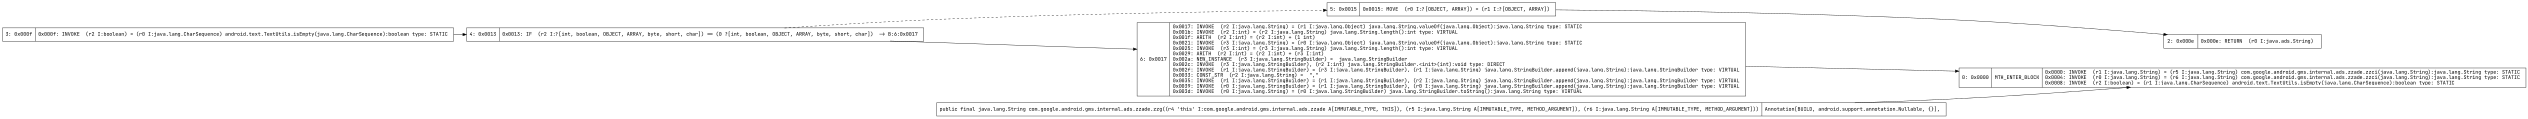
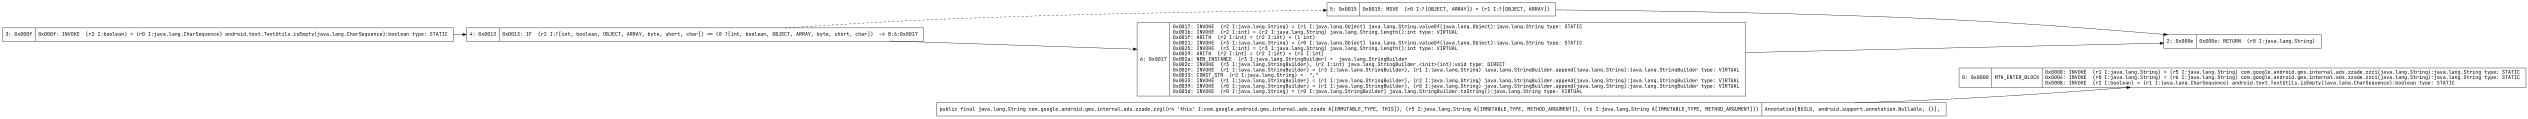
(2259, 41) -> (2259, 41)
(1851, 69) -> (1953, 48)
